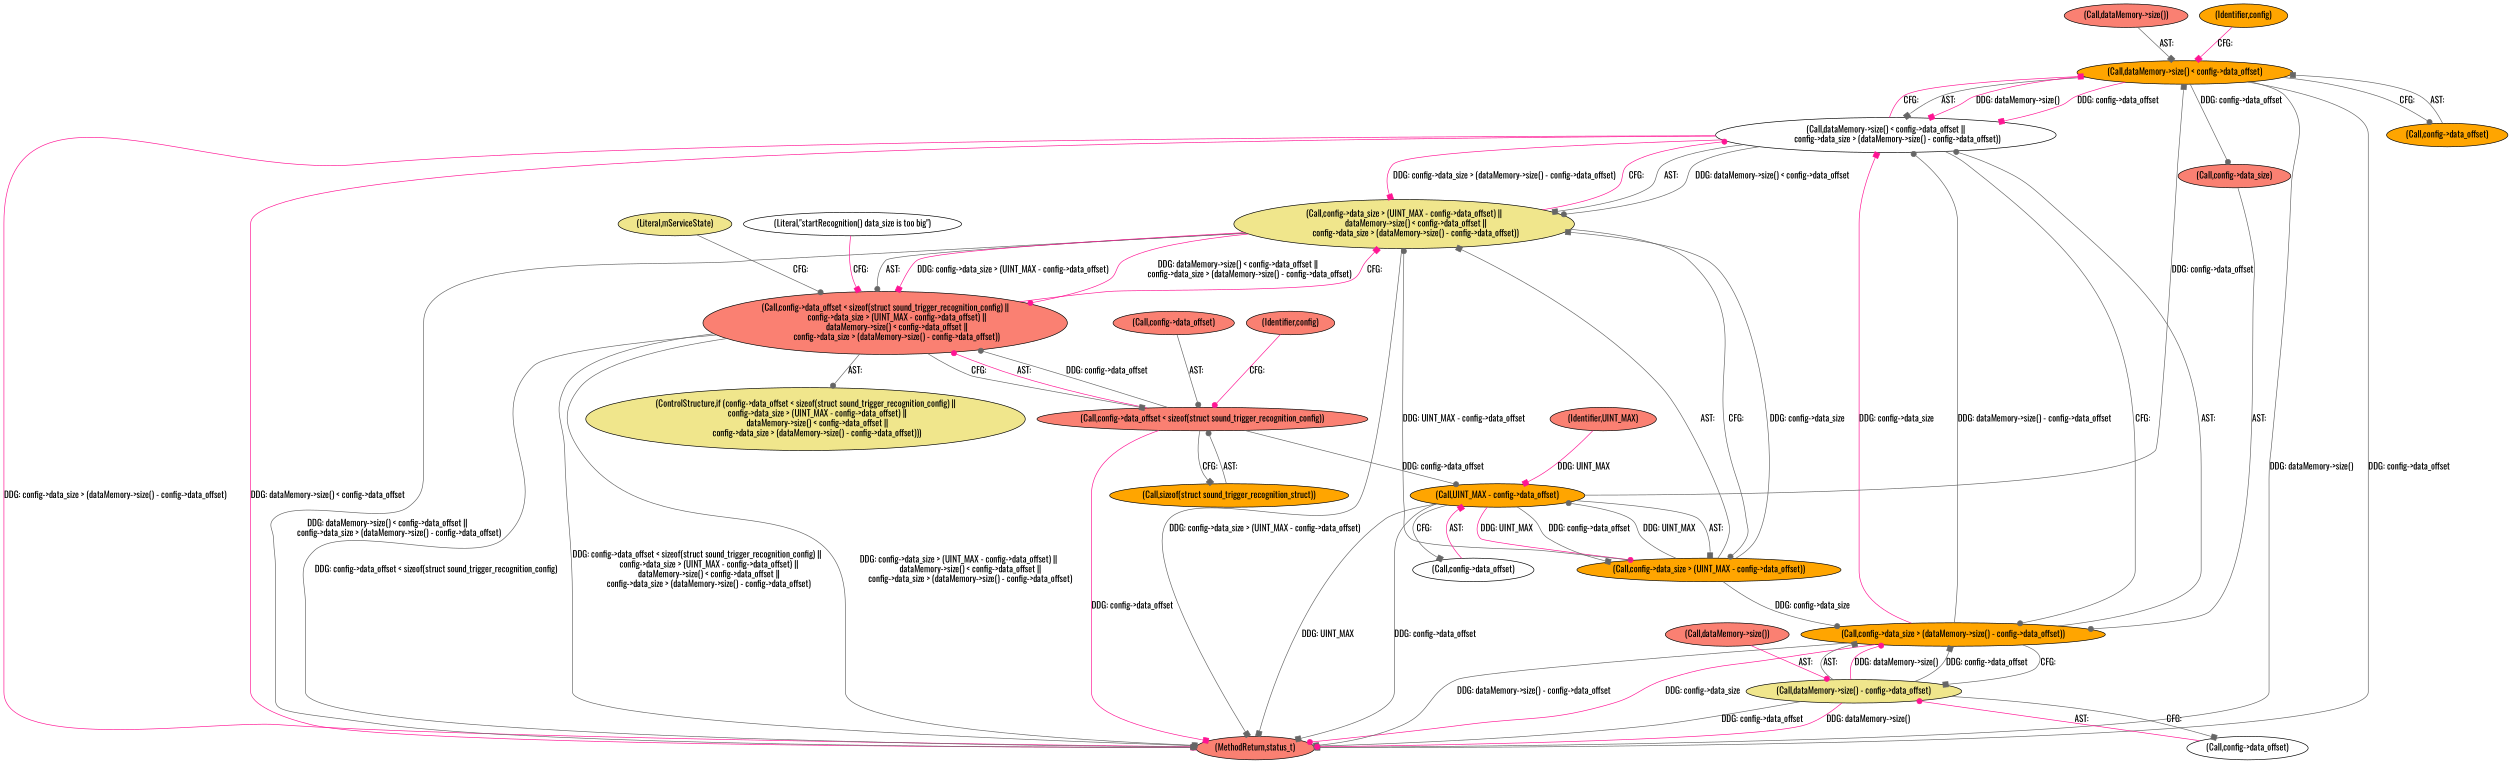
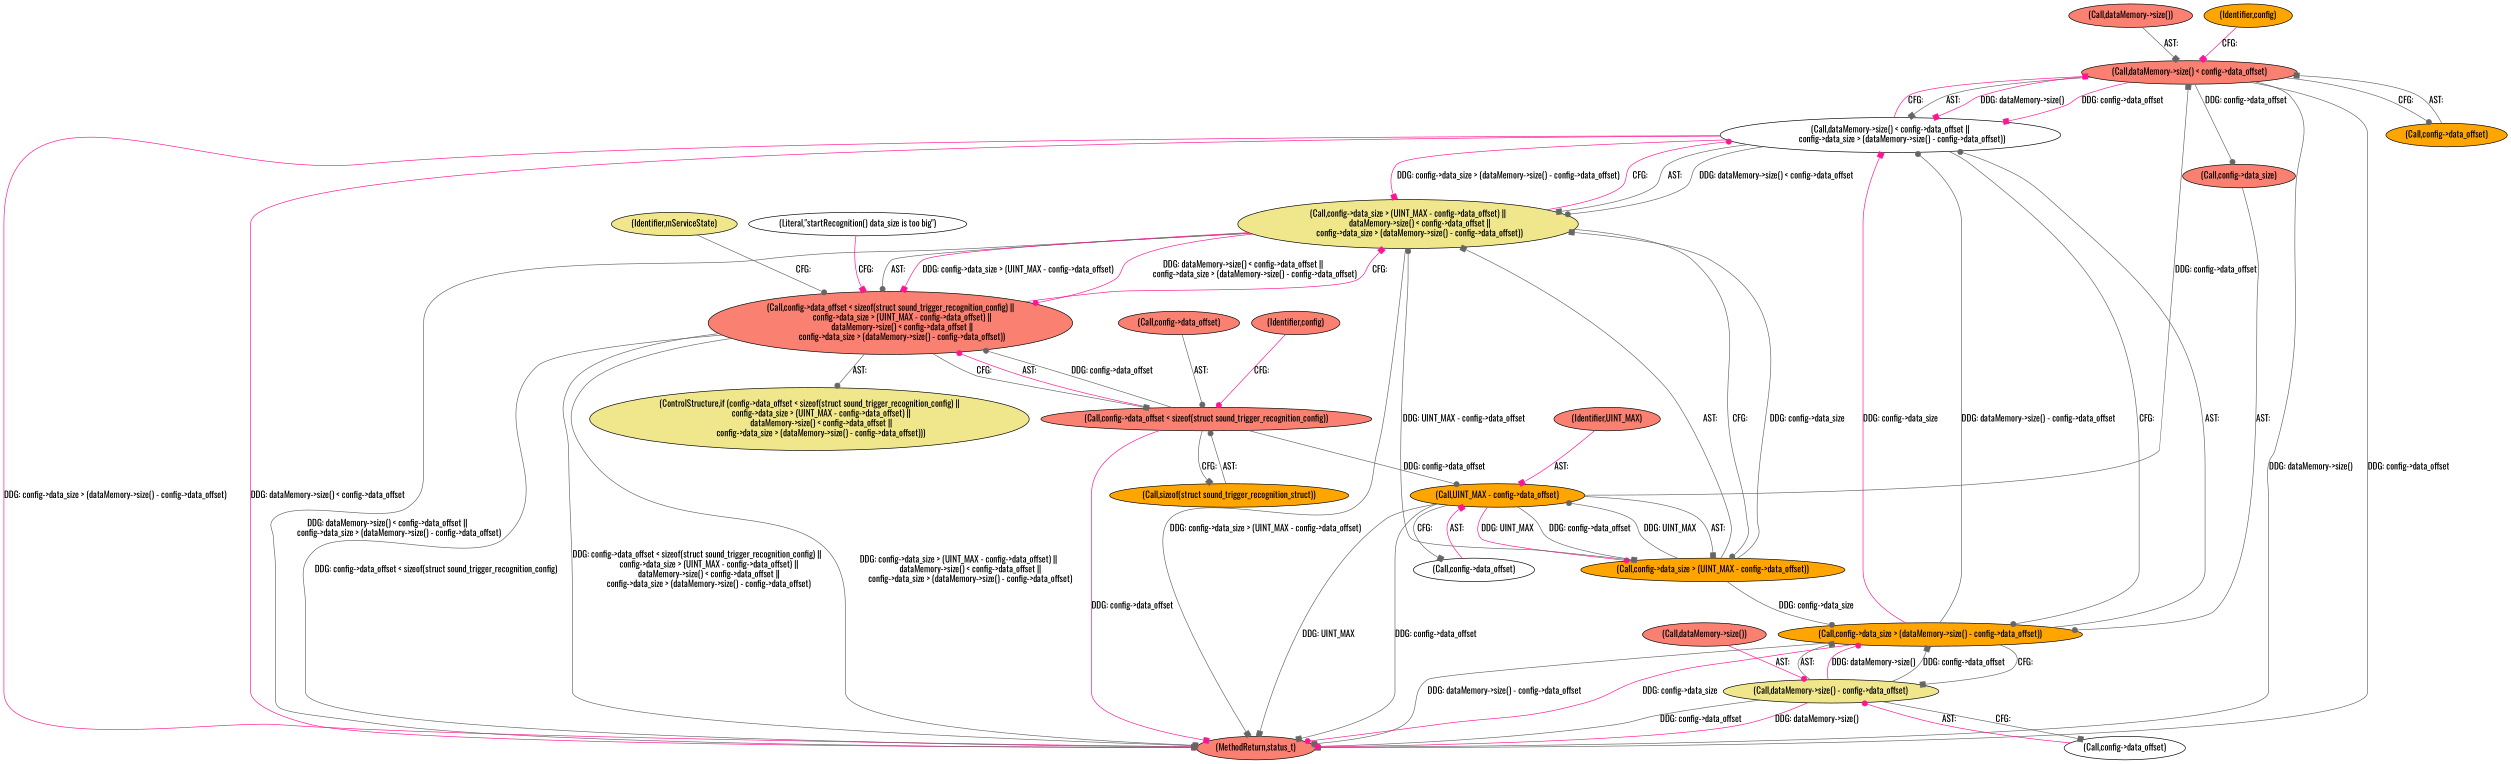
(2185, 72) -> (2189, 72)
(675, 224) -> (674, 224)
(1584, 467) -> (1562, 467)
